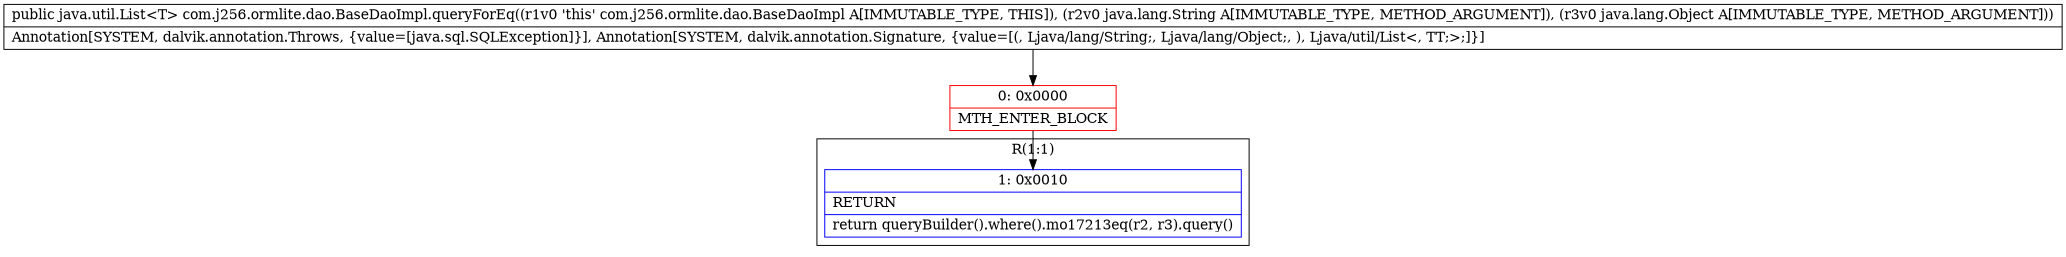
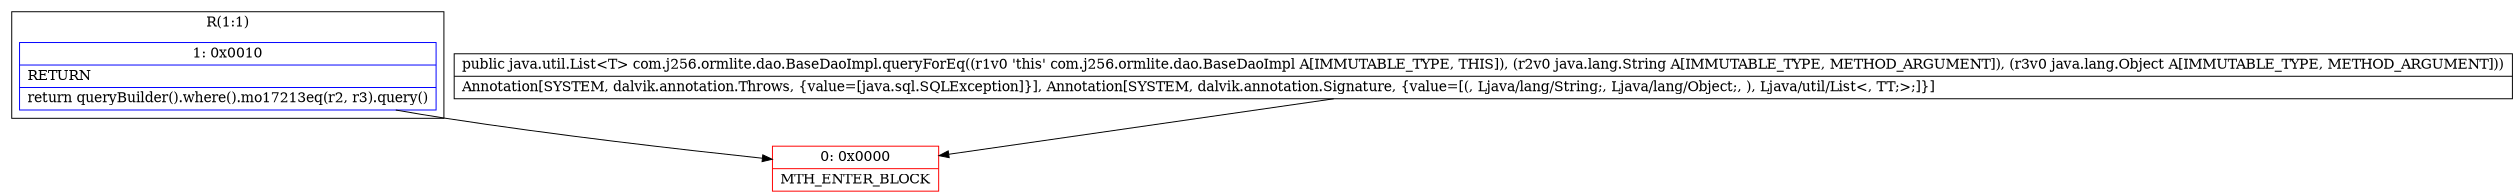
(1033, 145) -> (579, 137)
